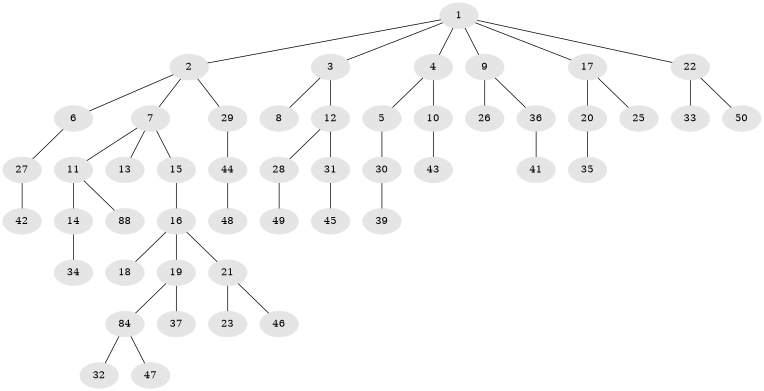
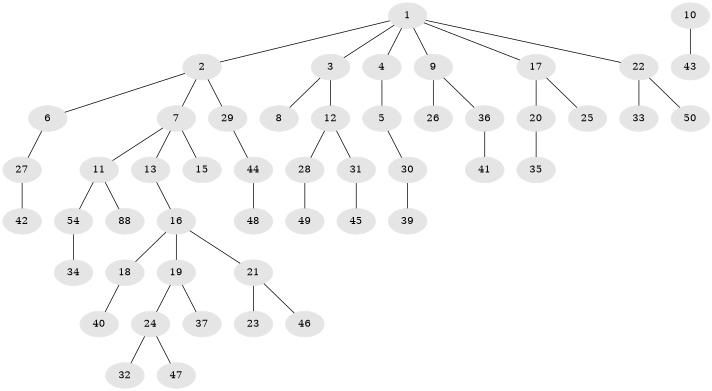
(433, 93) -> none
(176, 196) -> (163, 196)
(74, 221) -> (74, 221)
none -> (99, 324)
(125, 324) -> (151, 324)
